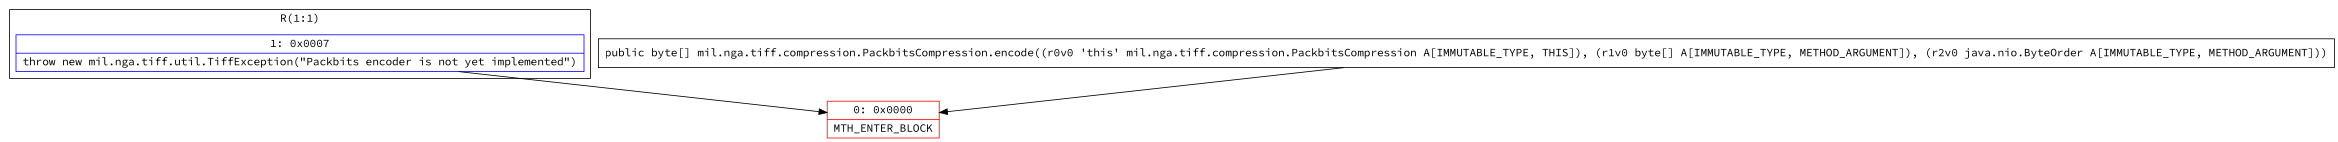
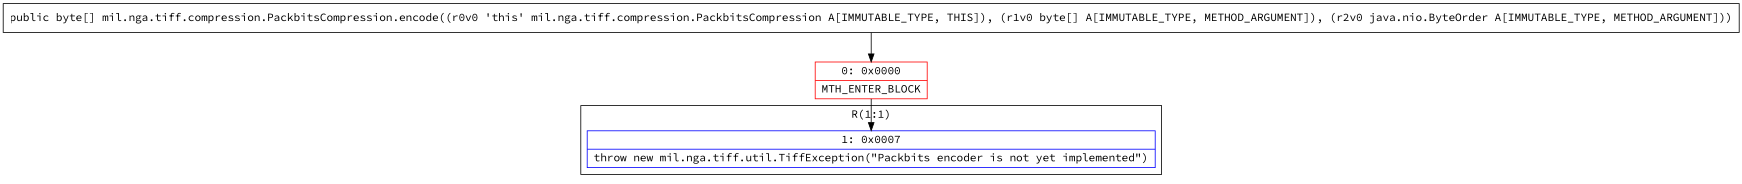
(639, 92) -> (871, 111)
